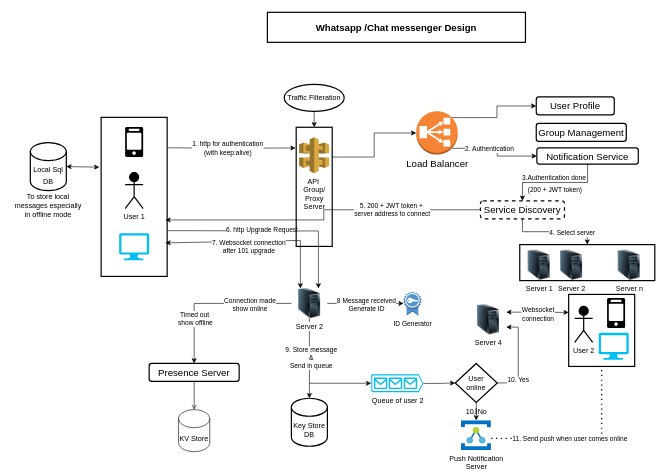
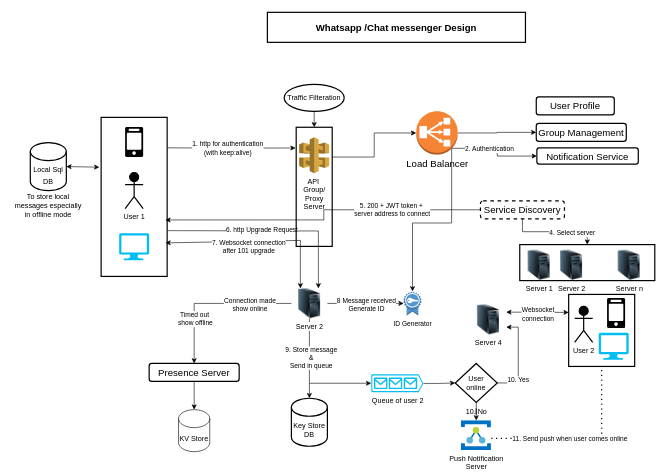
(475, 118) -> (452, 187)
none -> (513, 132)
(557, 182) -> none
(194, 405) -> (194, 404)
